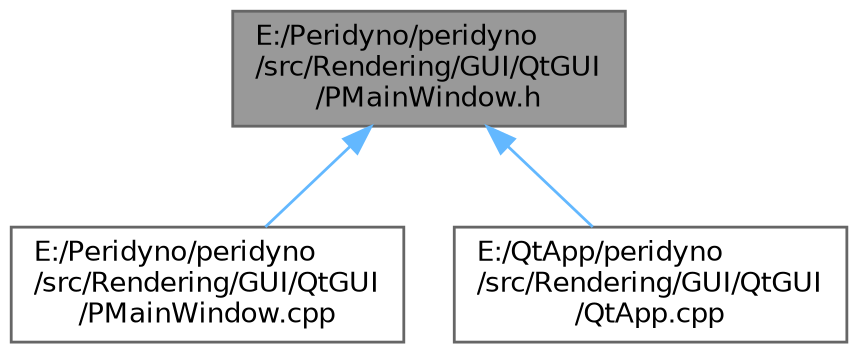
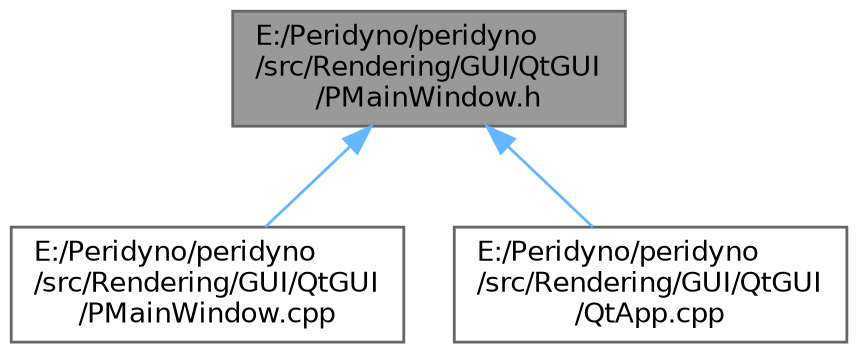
(651, 285) -> (651, 285)
